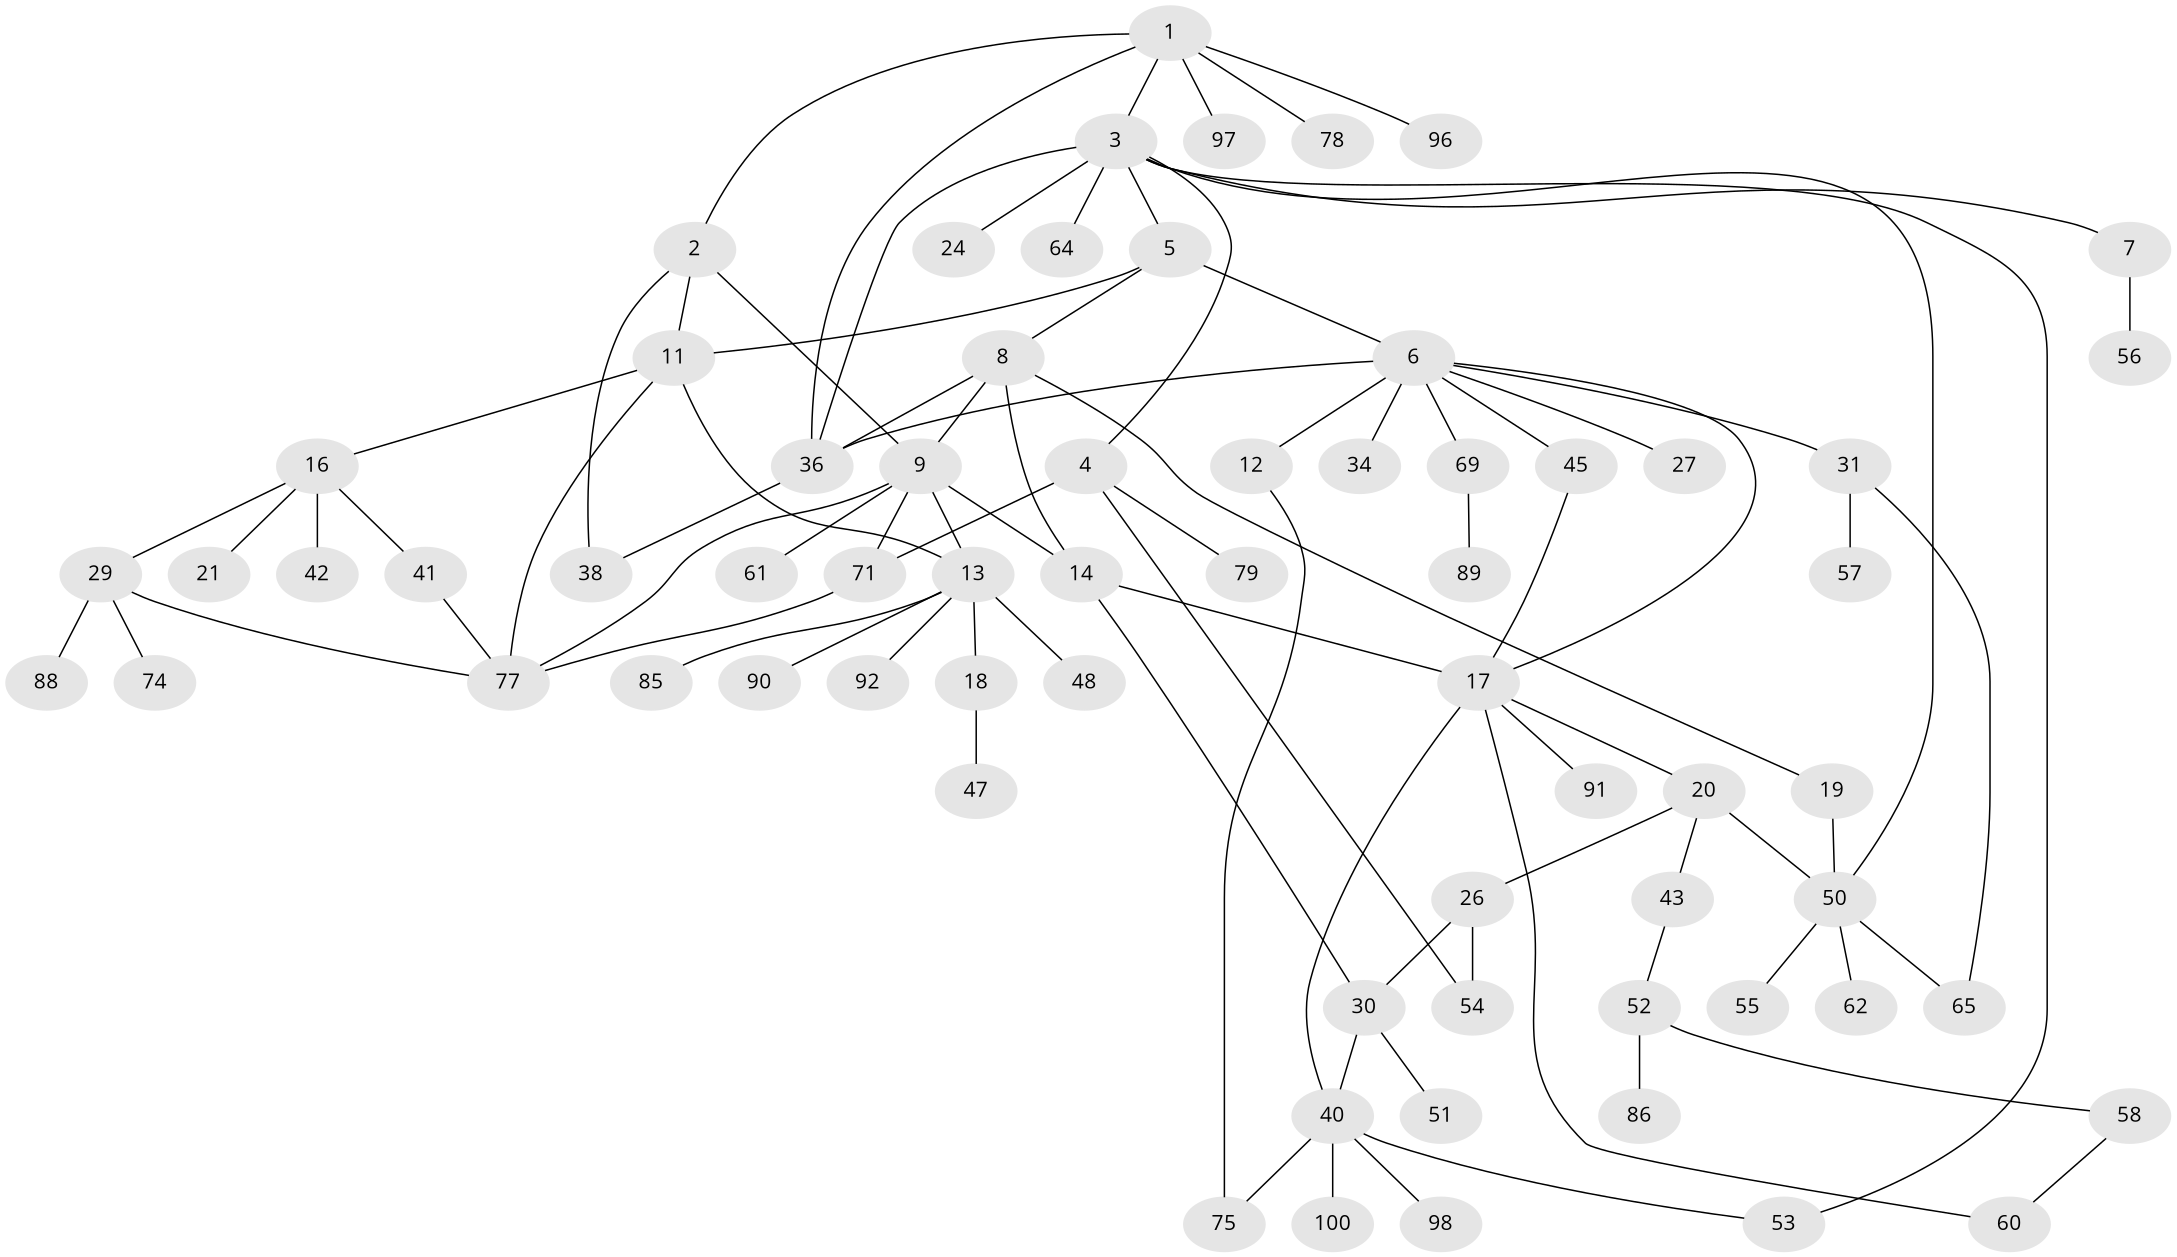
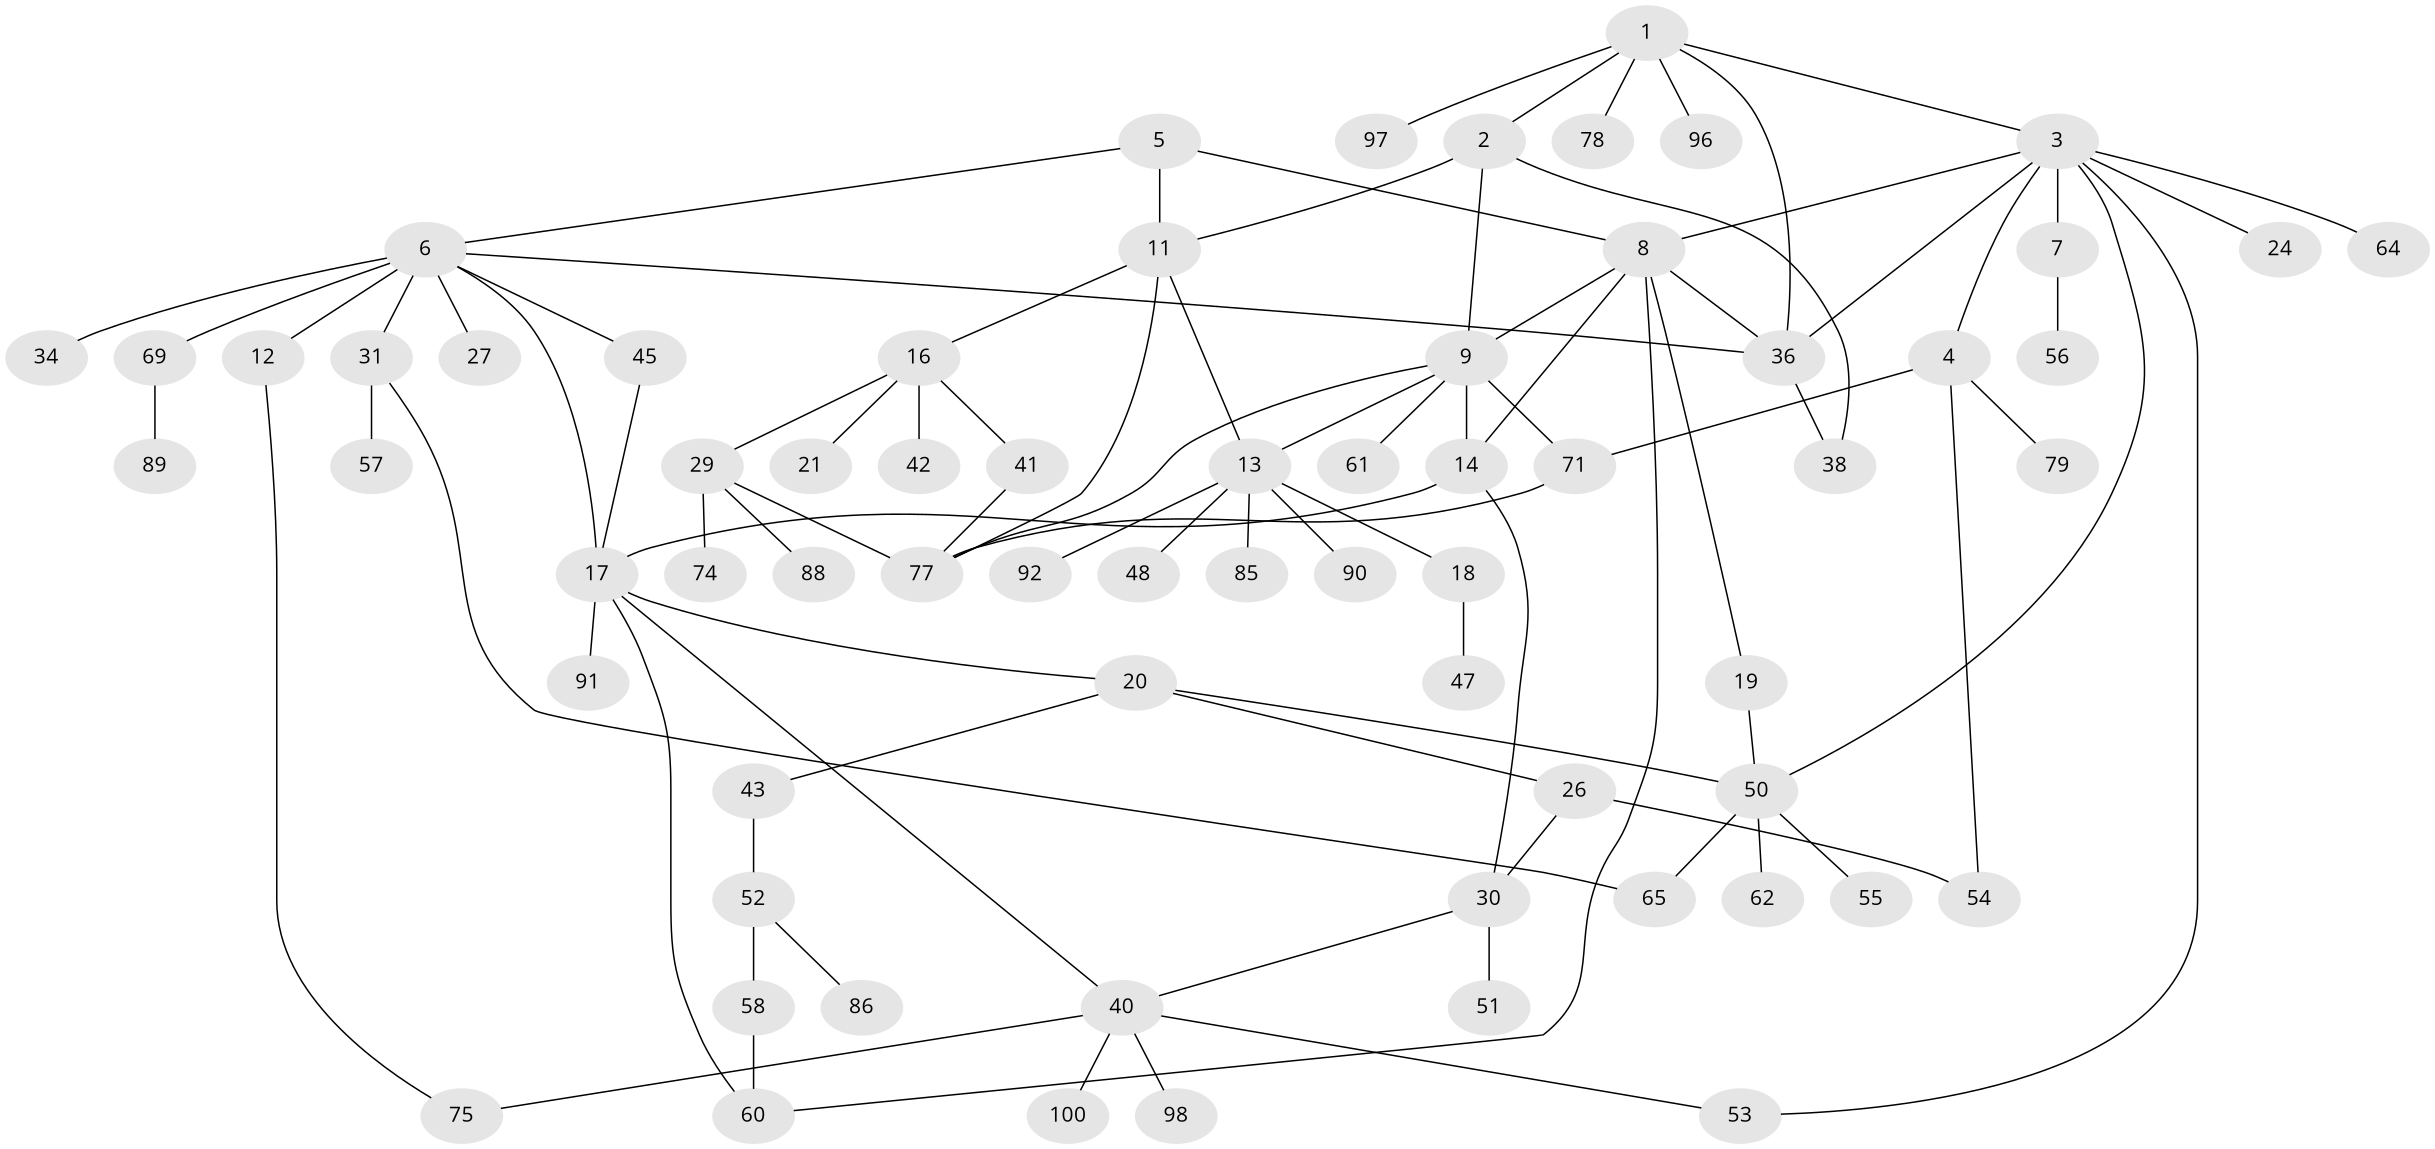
(1143, 196) -> (1851, 196)
none -> (1554, 1024)
